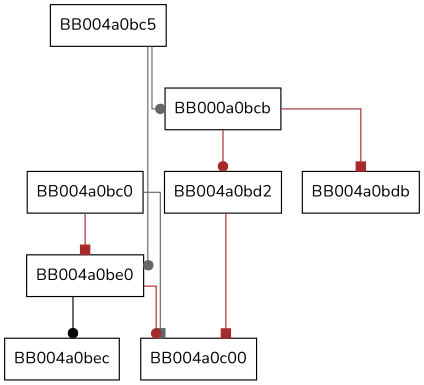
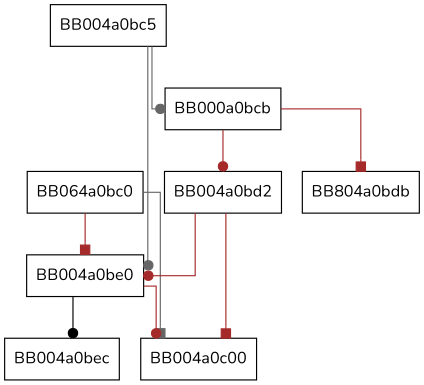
(85, 192) -> (85, 192)
(361, 192) -> (361, 192)
none -> (195, 266)
